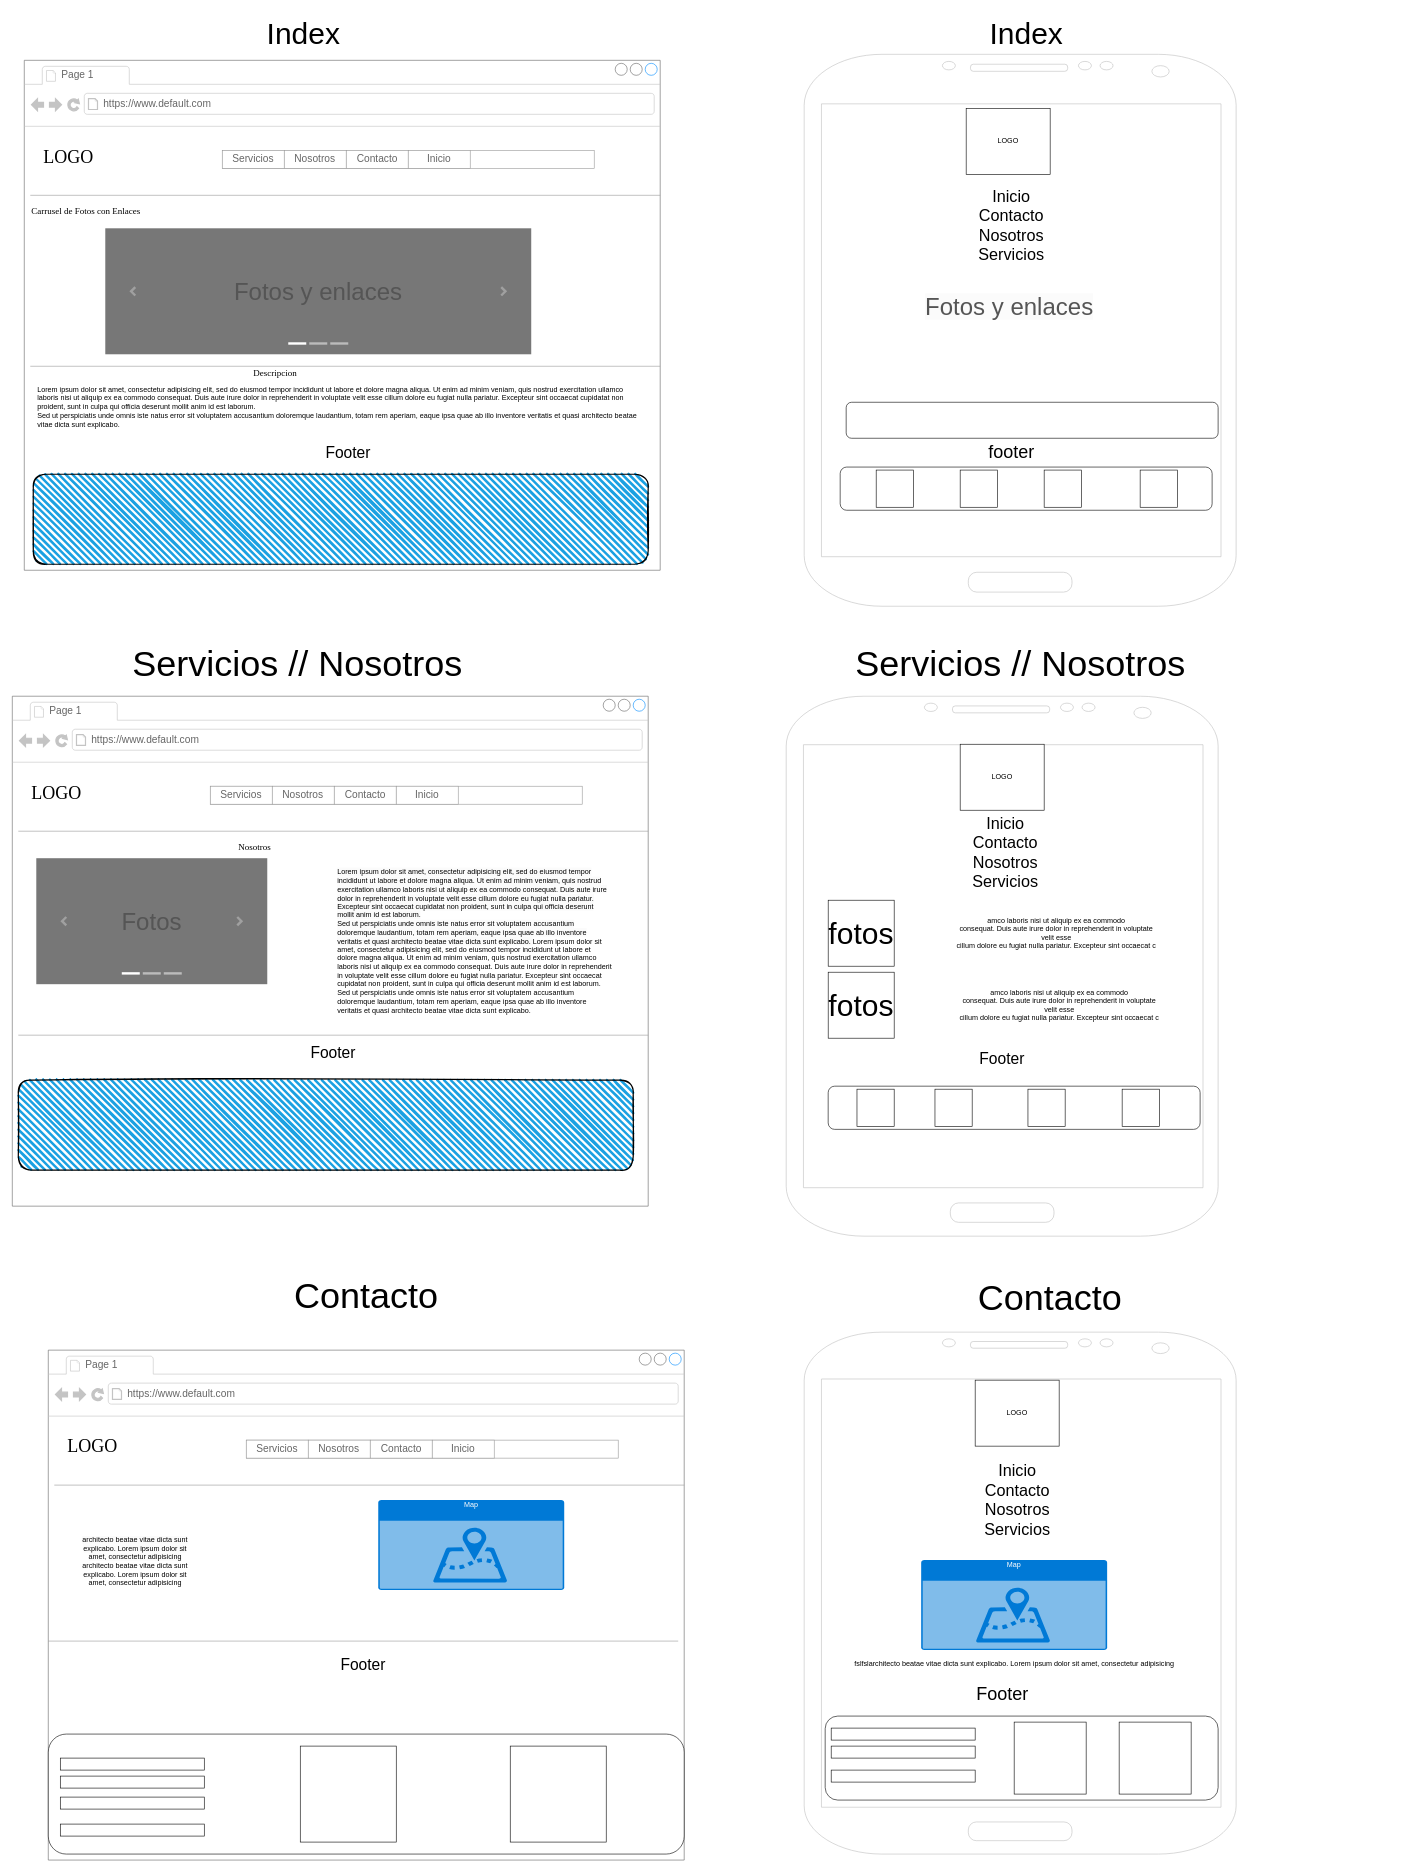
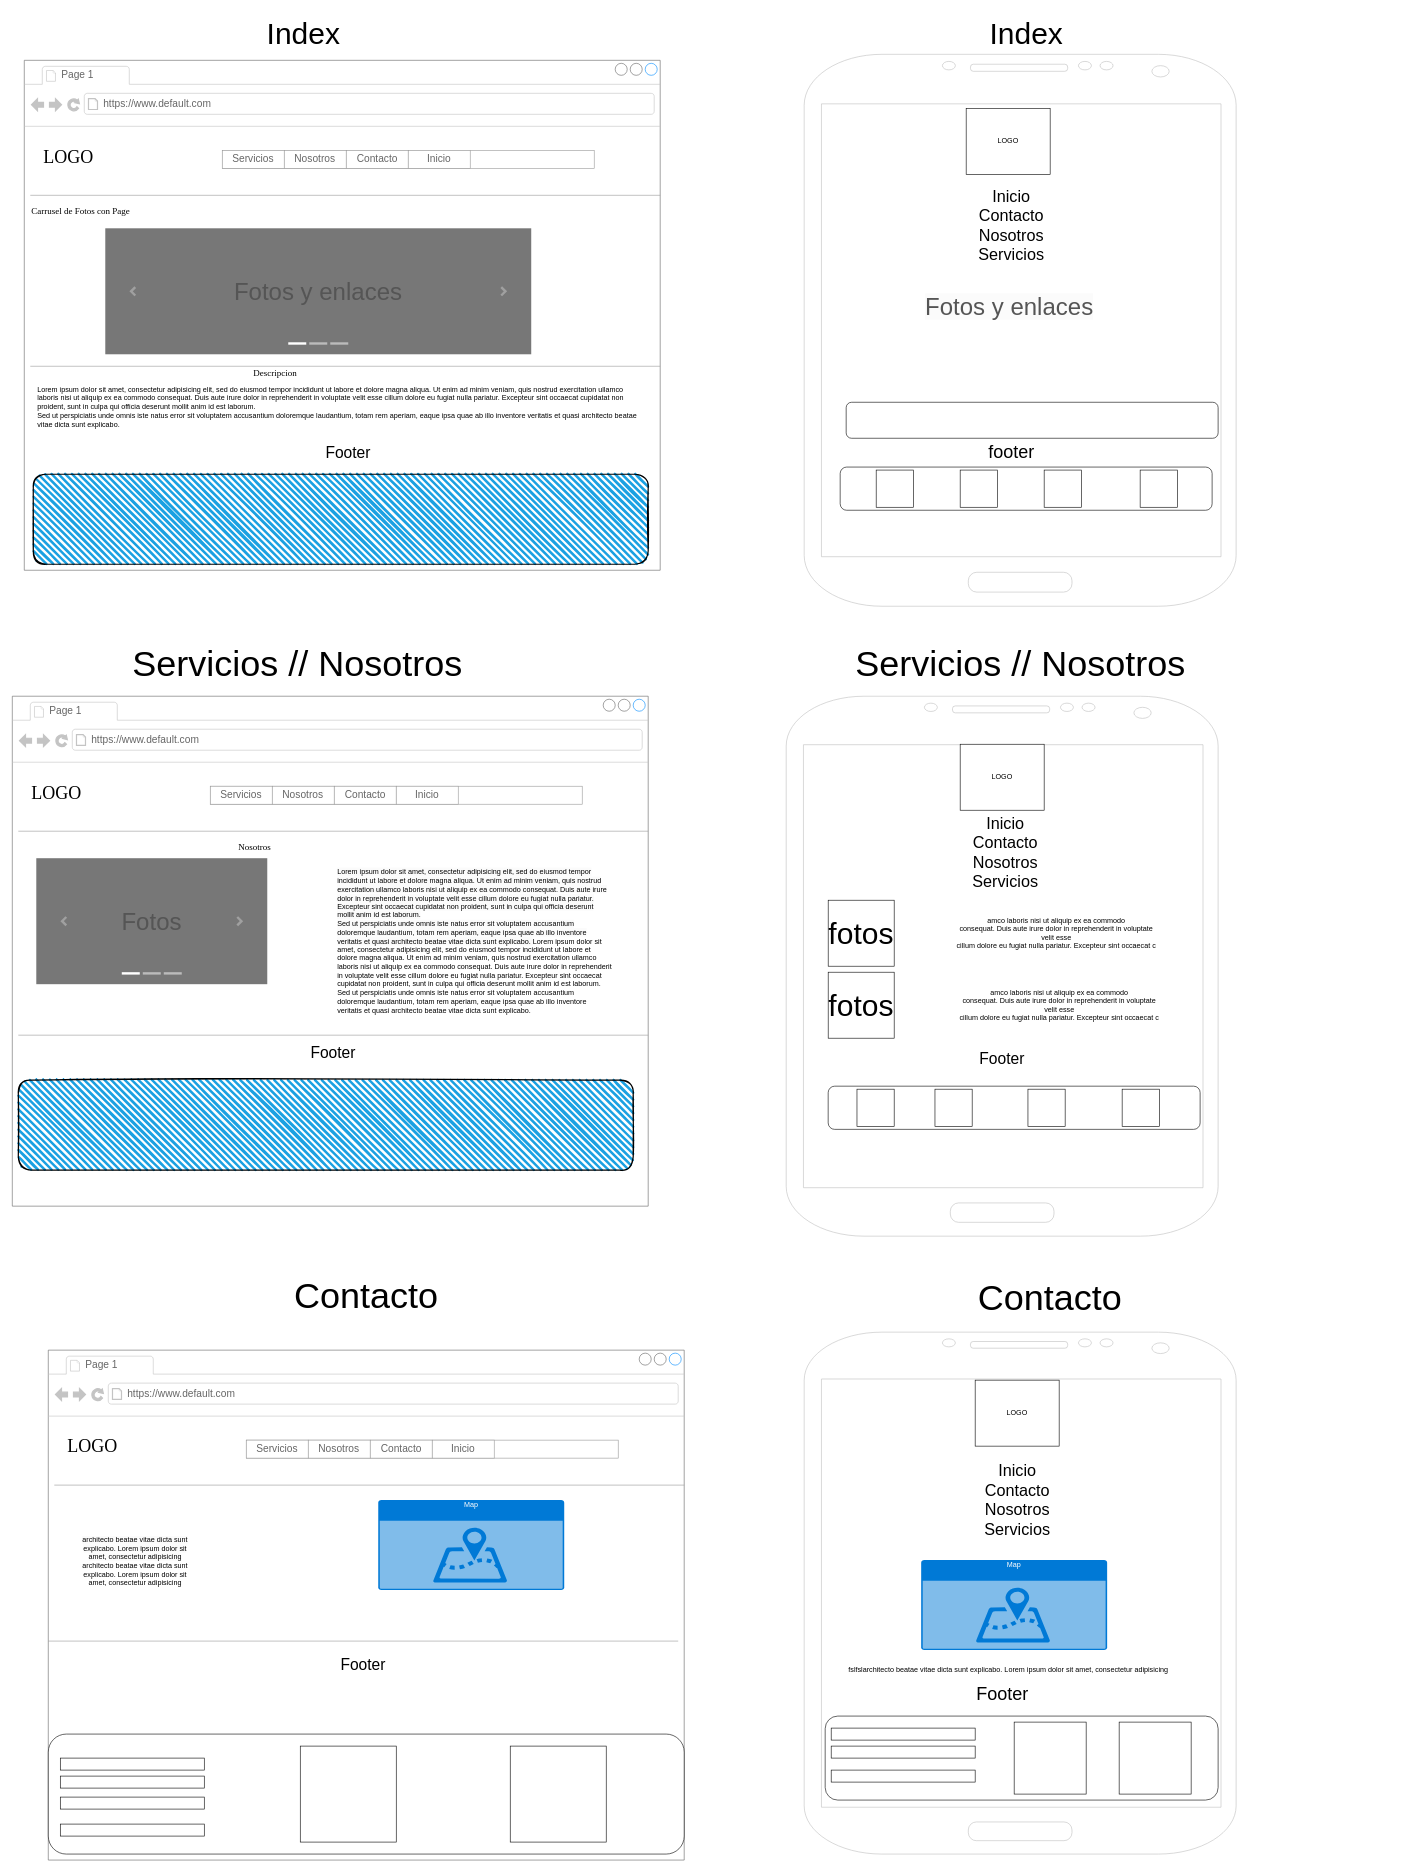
(98, 212) -> (91, 212)
(1014, 1664) -> (1008, 1670)
